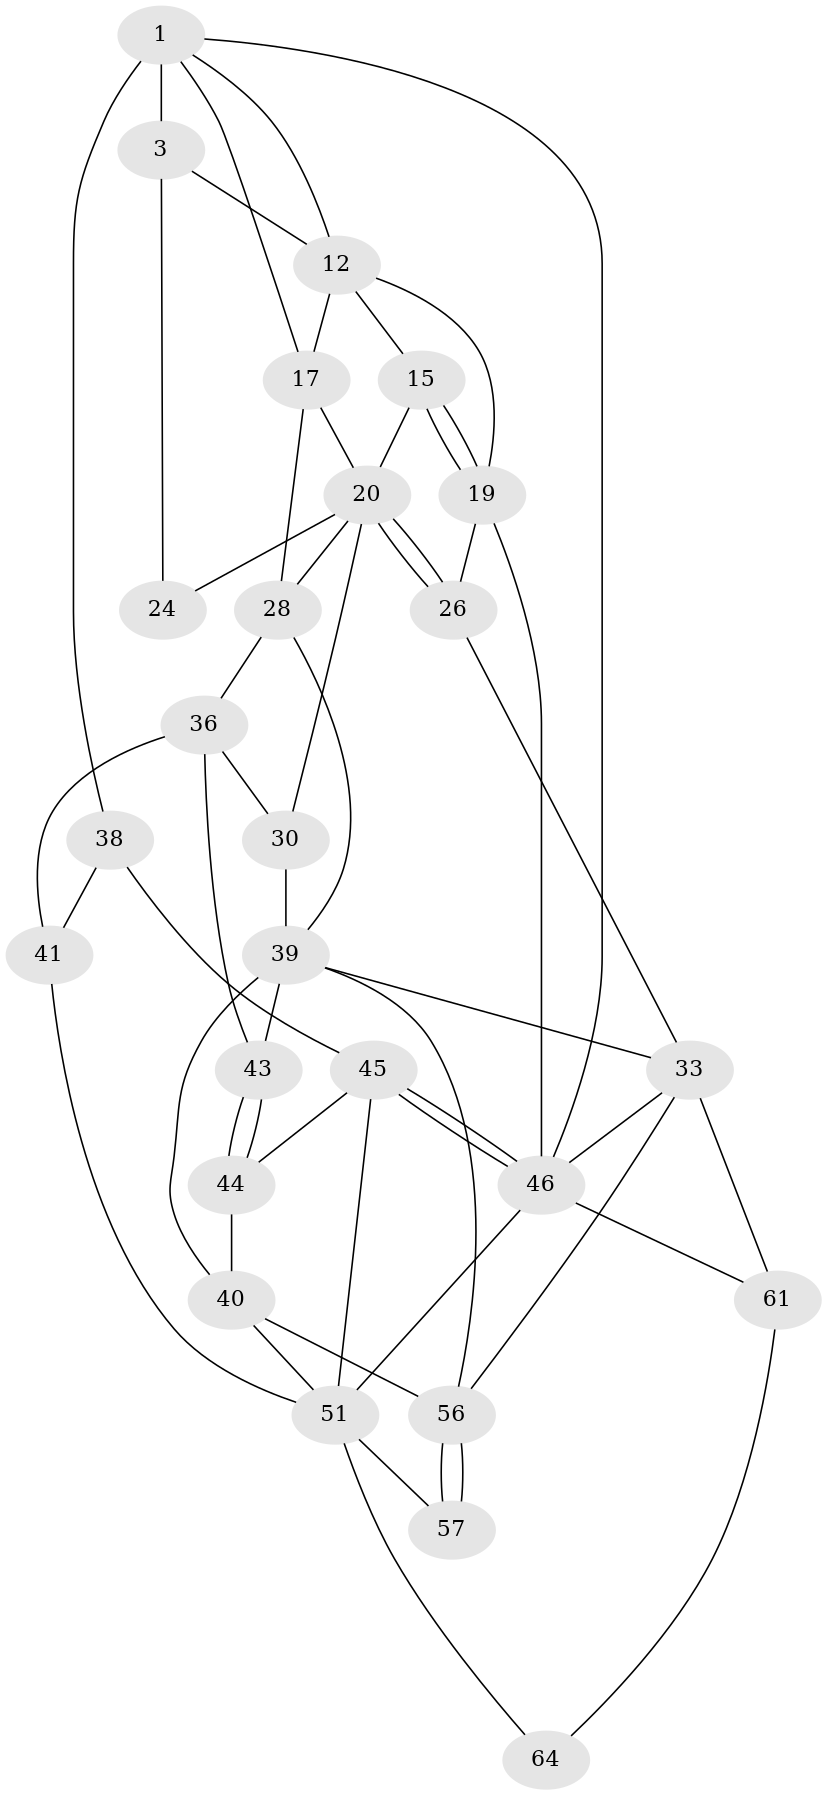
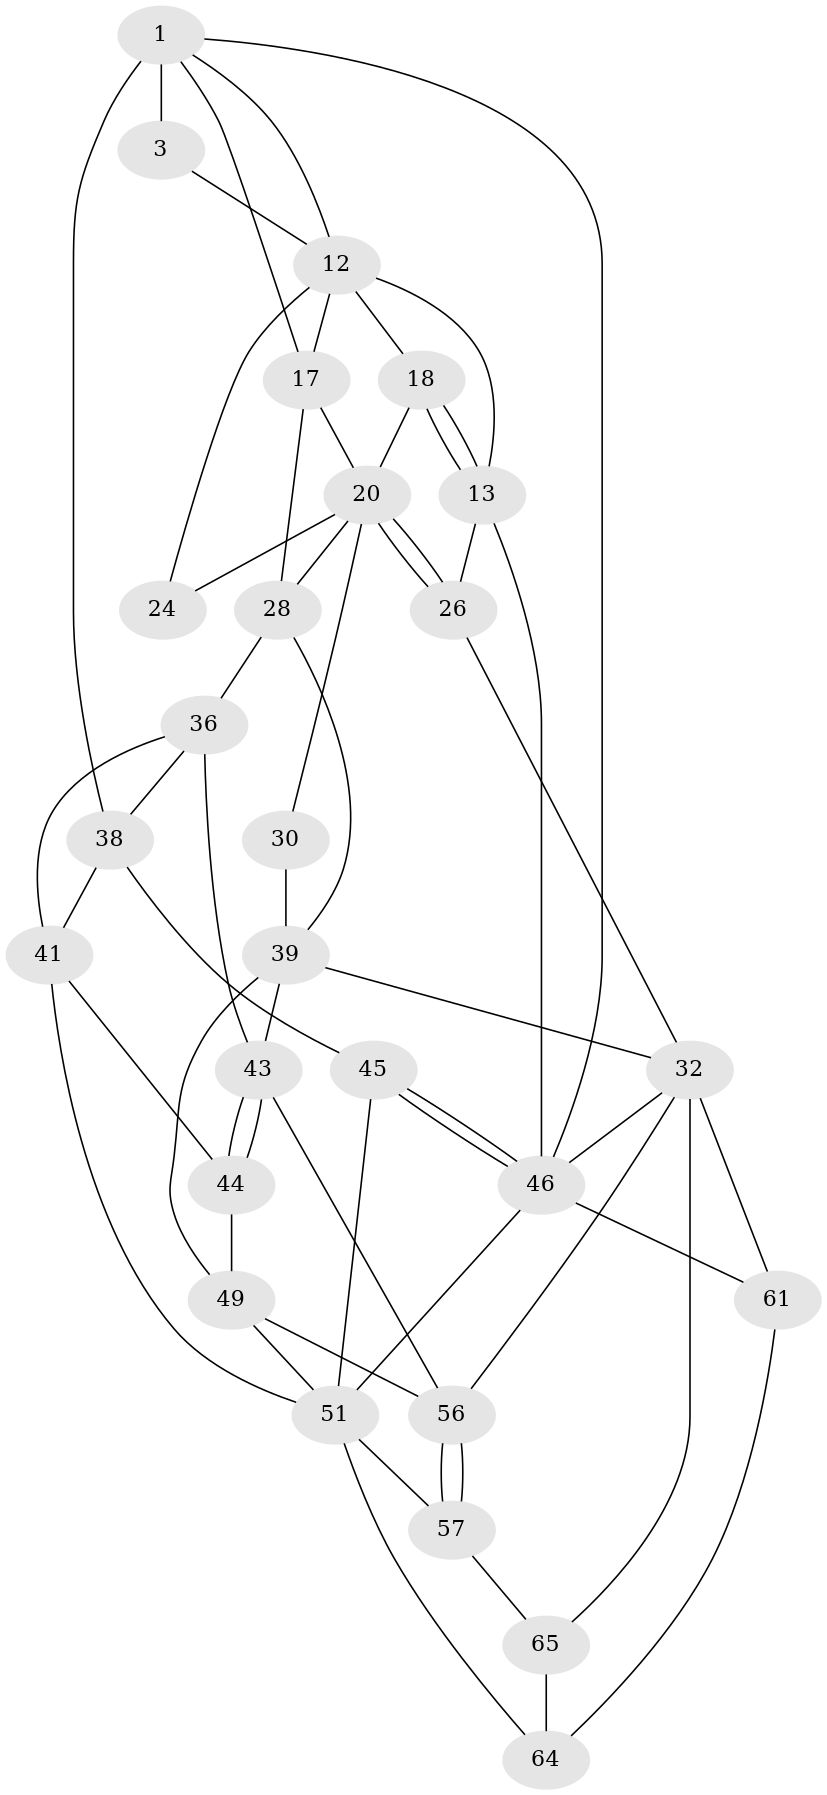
(162, 380) -> (219, 423)
(422, 380) -> (422, 380)
(482, 495) -> (482, 495)
(245, 783) -> (157, 783)
(690, 1070) -> (690, 1070)
(303, 1127) -> (141, 1070)
(470, 1158) -> (364, 1257)
(232, 1300) -> (232, 1300)
none -> (546, 1645)
